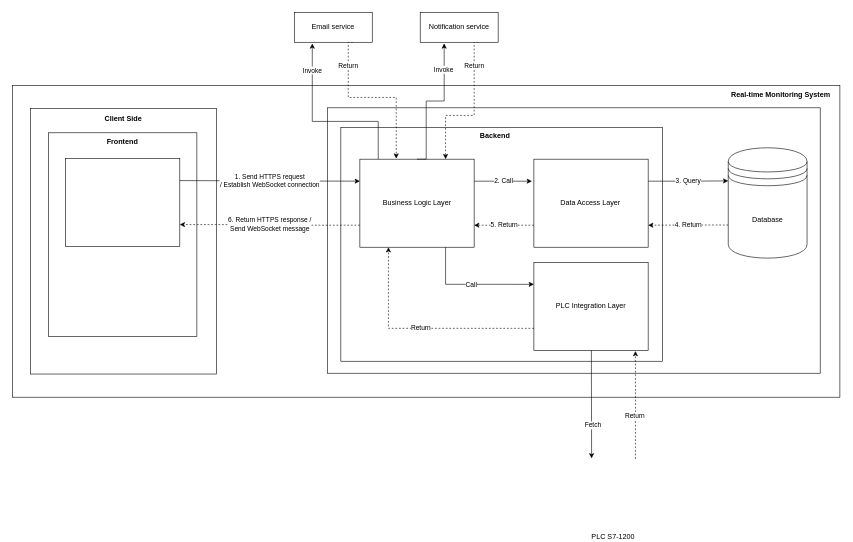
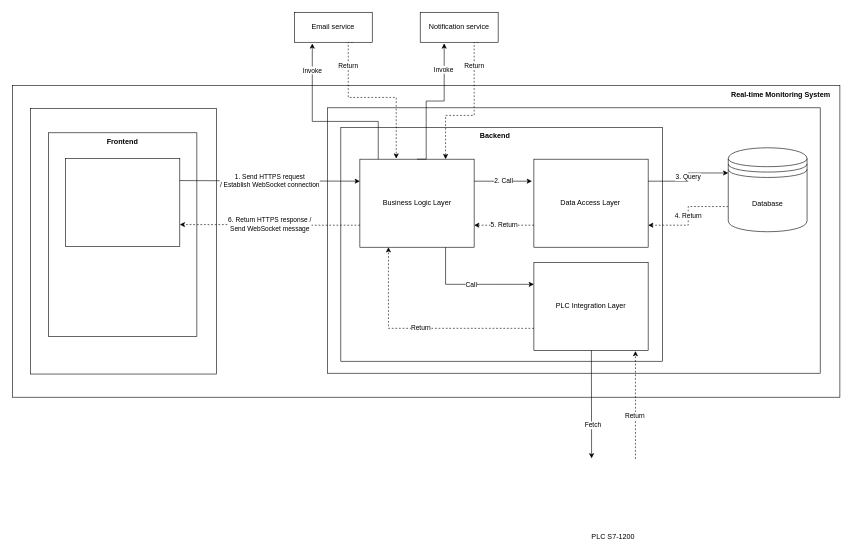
(123, 119) -> none
(768, 203) -> (768, 190)
